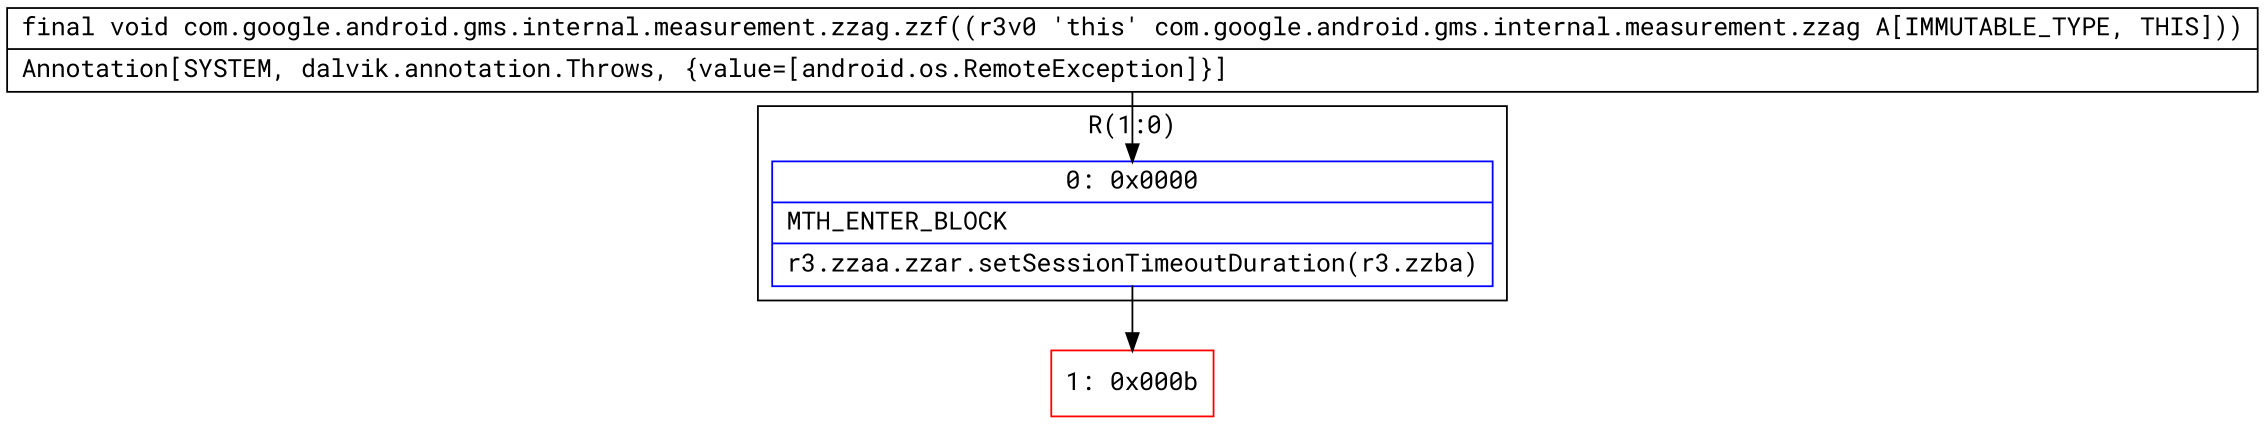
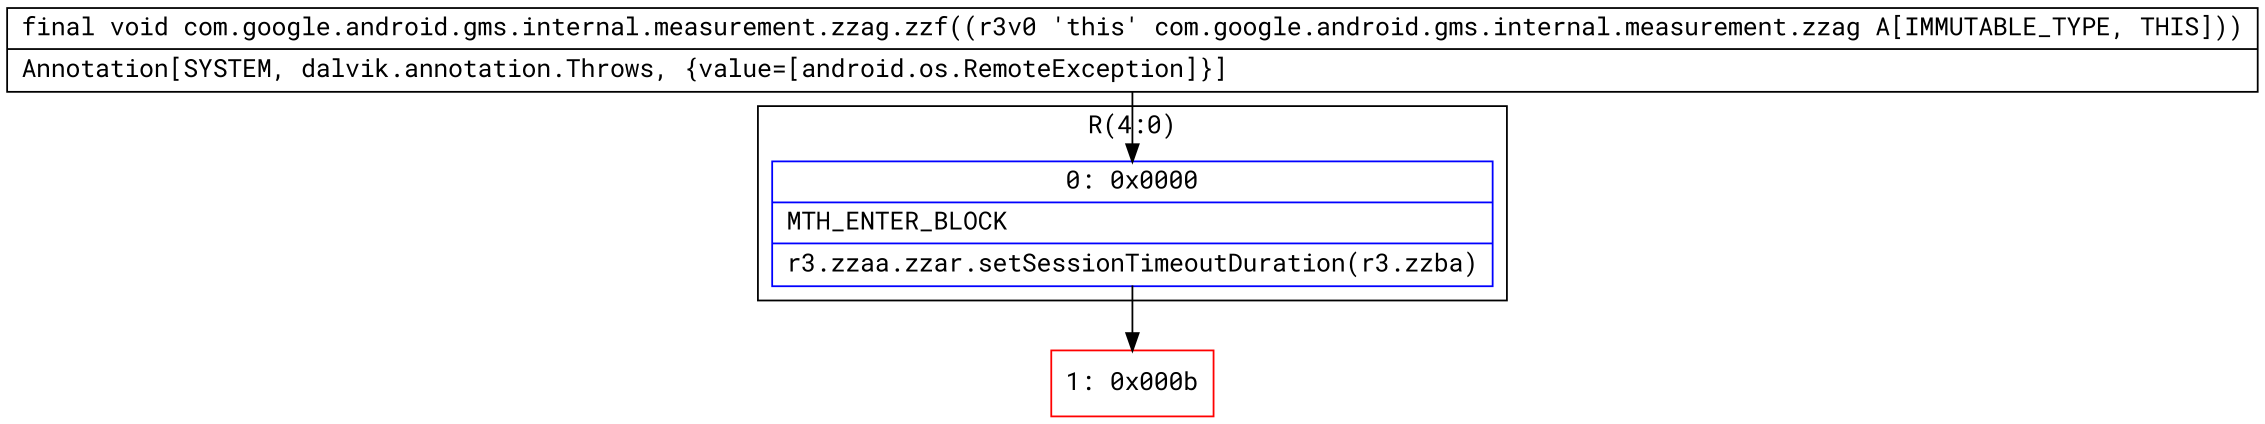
(1132, 127) -> (1132, 127)
